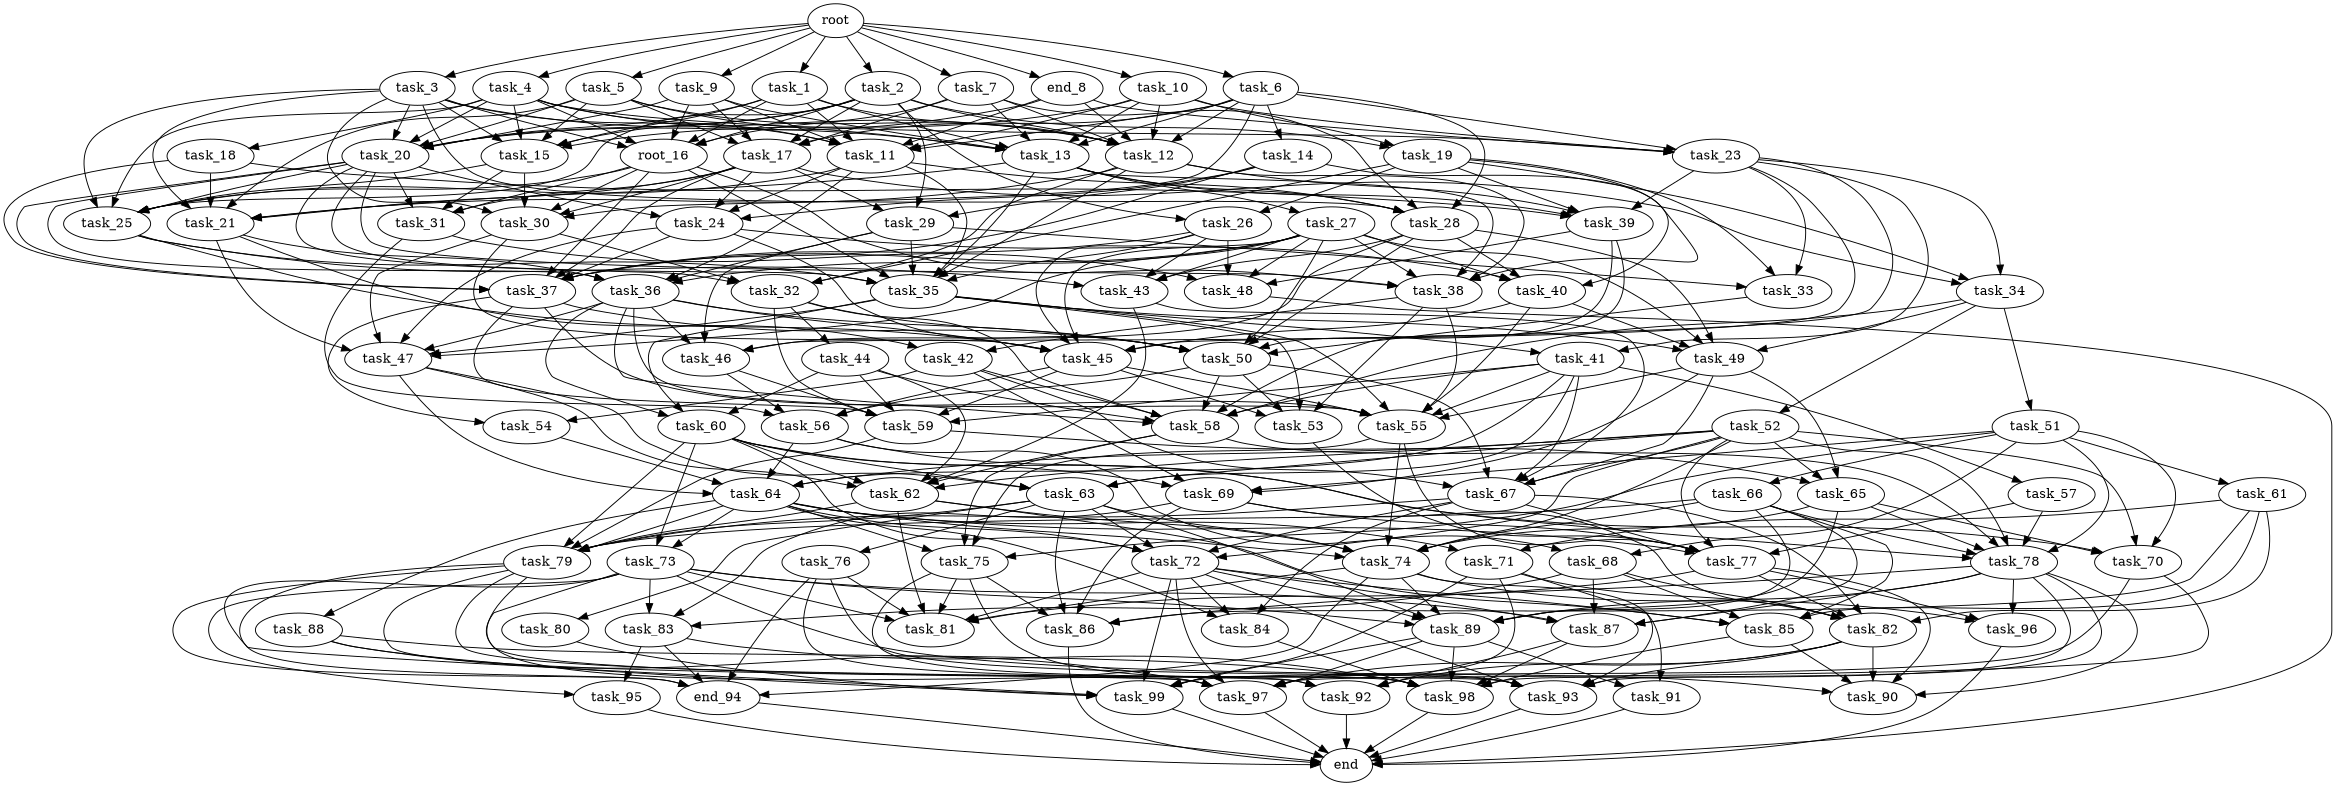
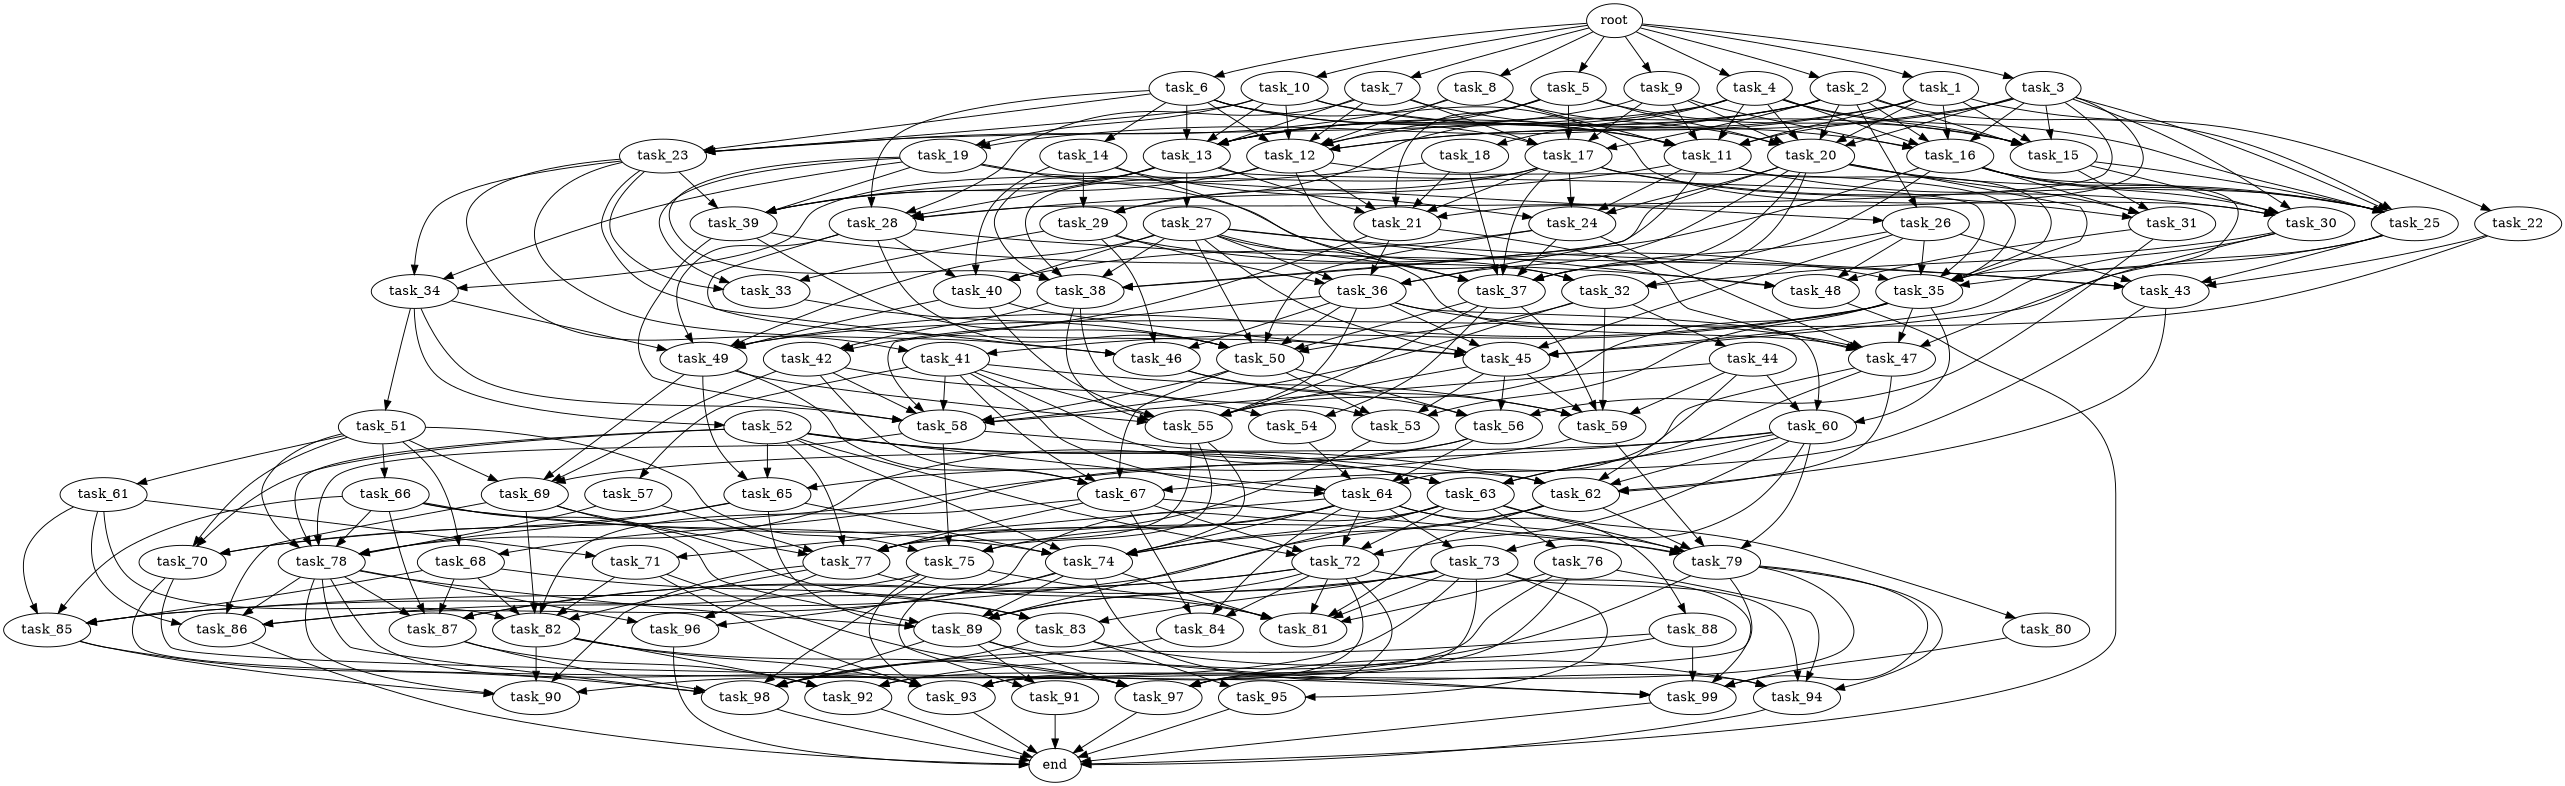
(1067, 88) -> (1475, 88)
(664, 156) -> (1950, 156)
none -> (2518, 224)
(1628, 460) -> none
(1330, 646) -> none
(718, 698) -> (1797, 698)
